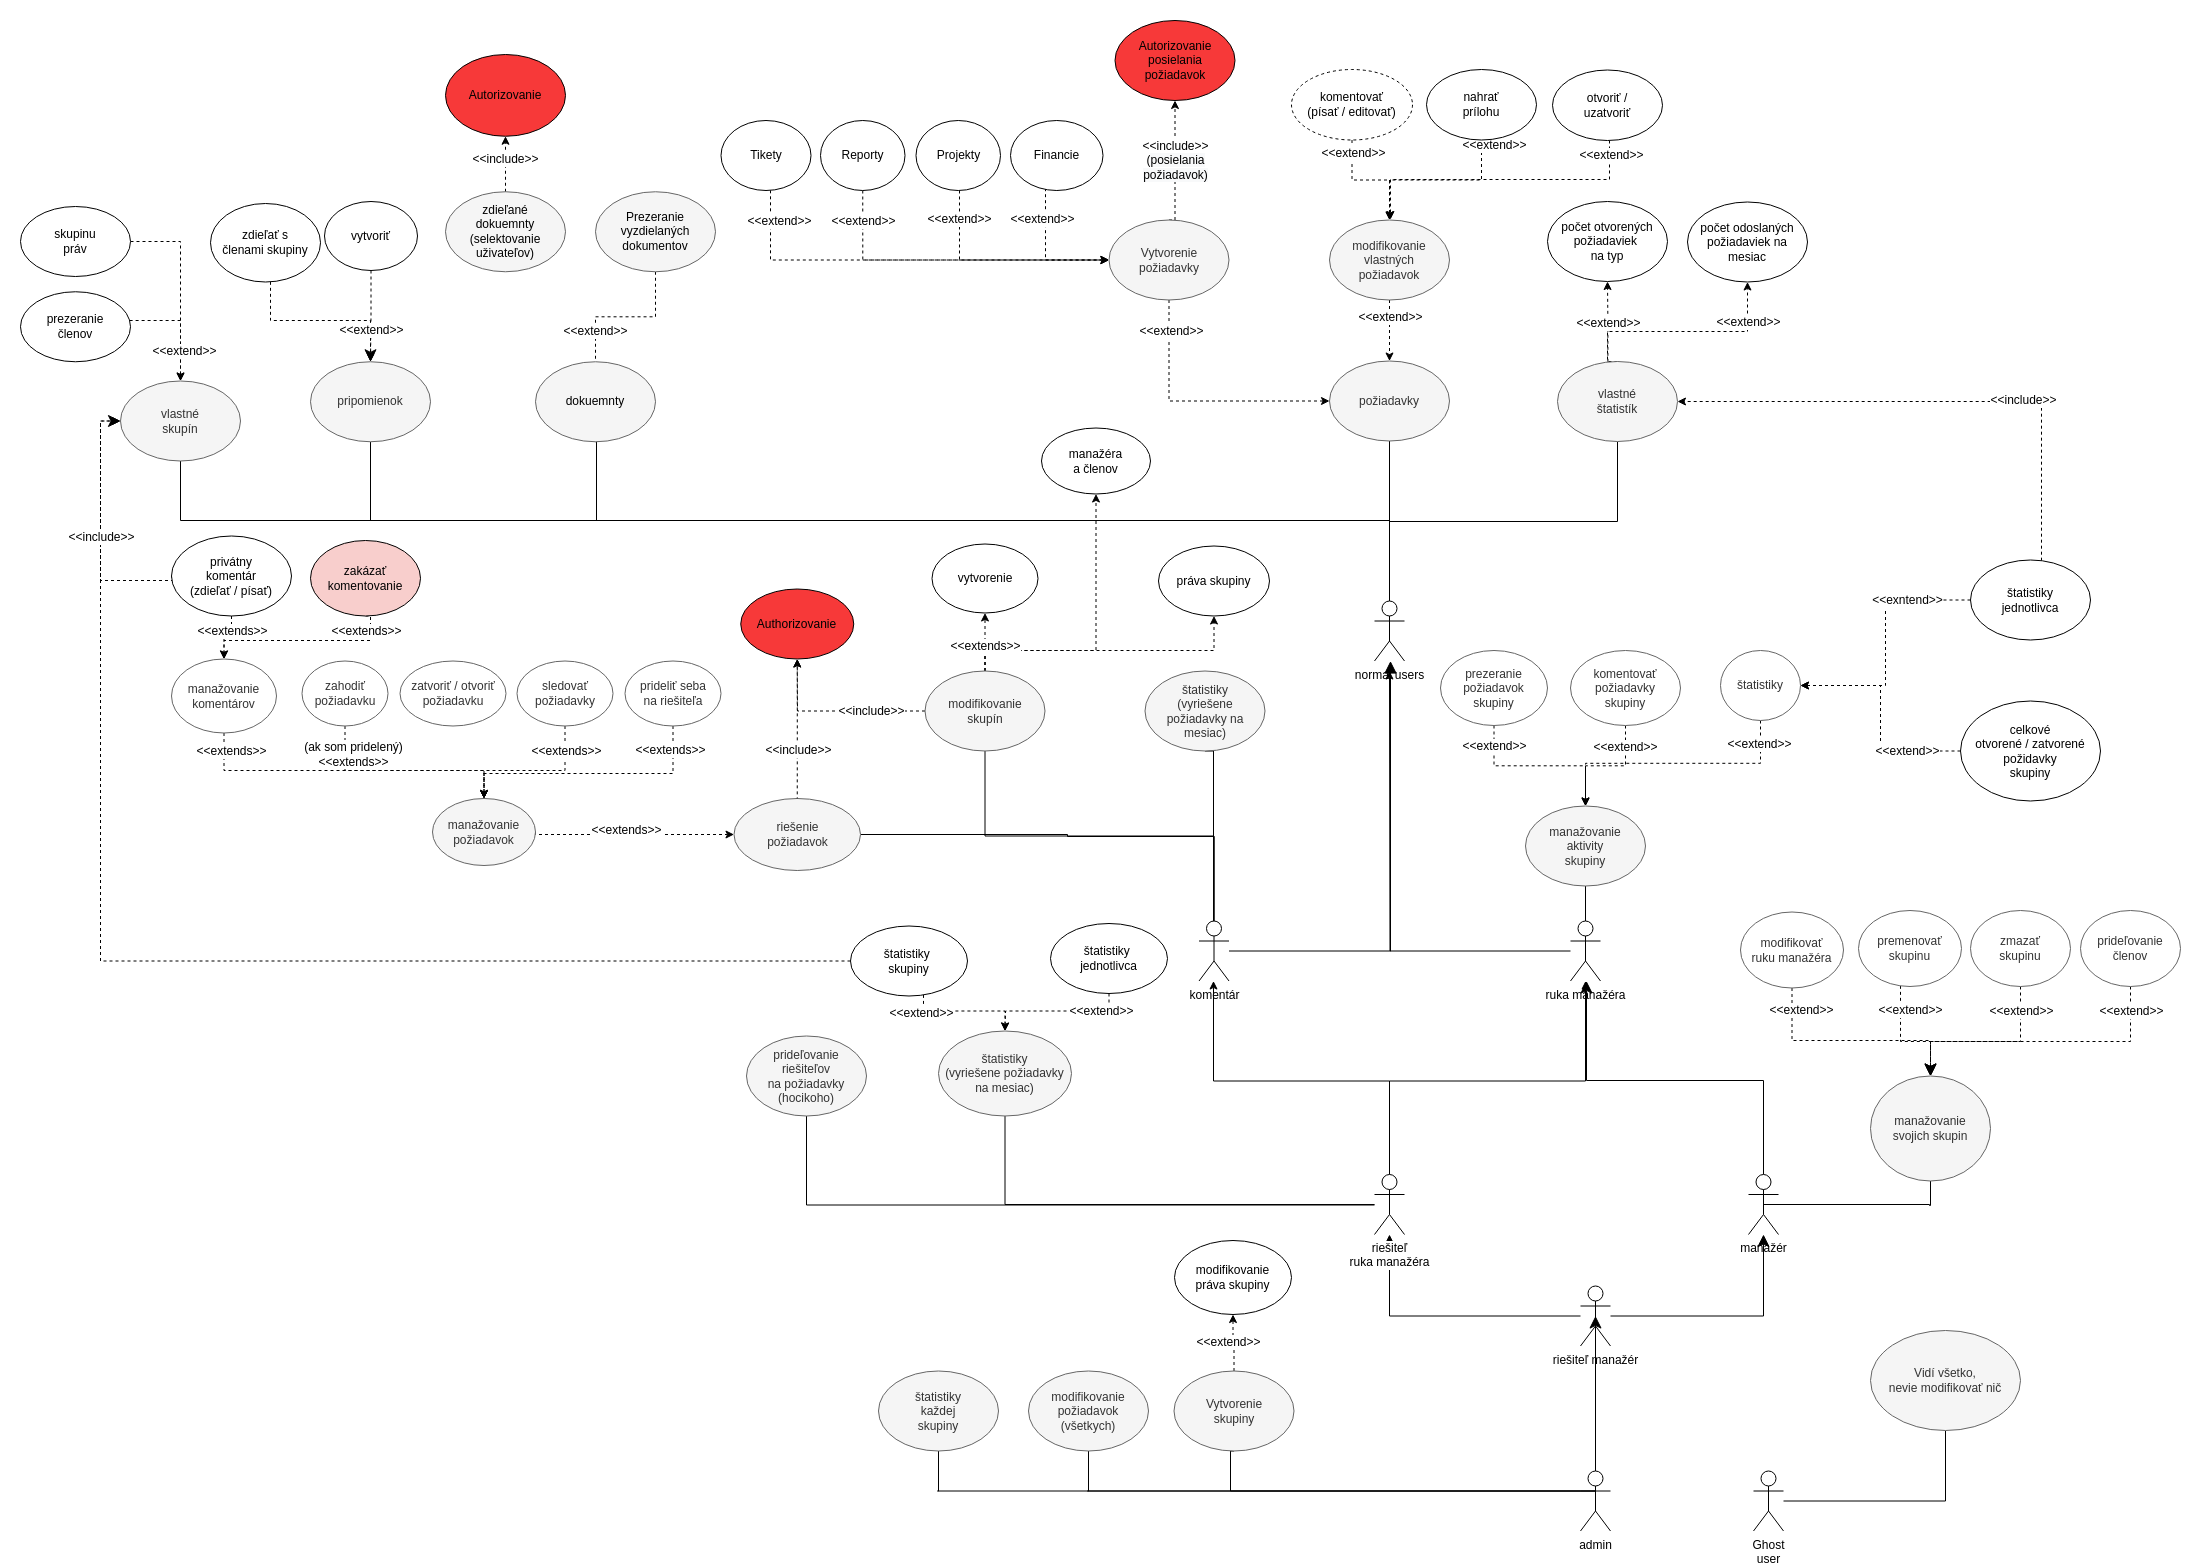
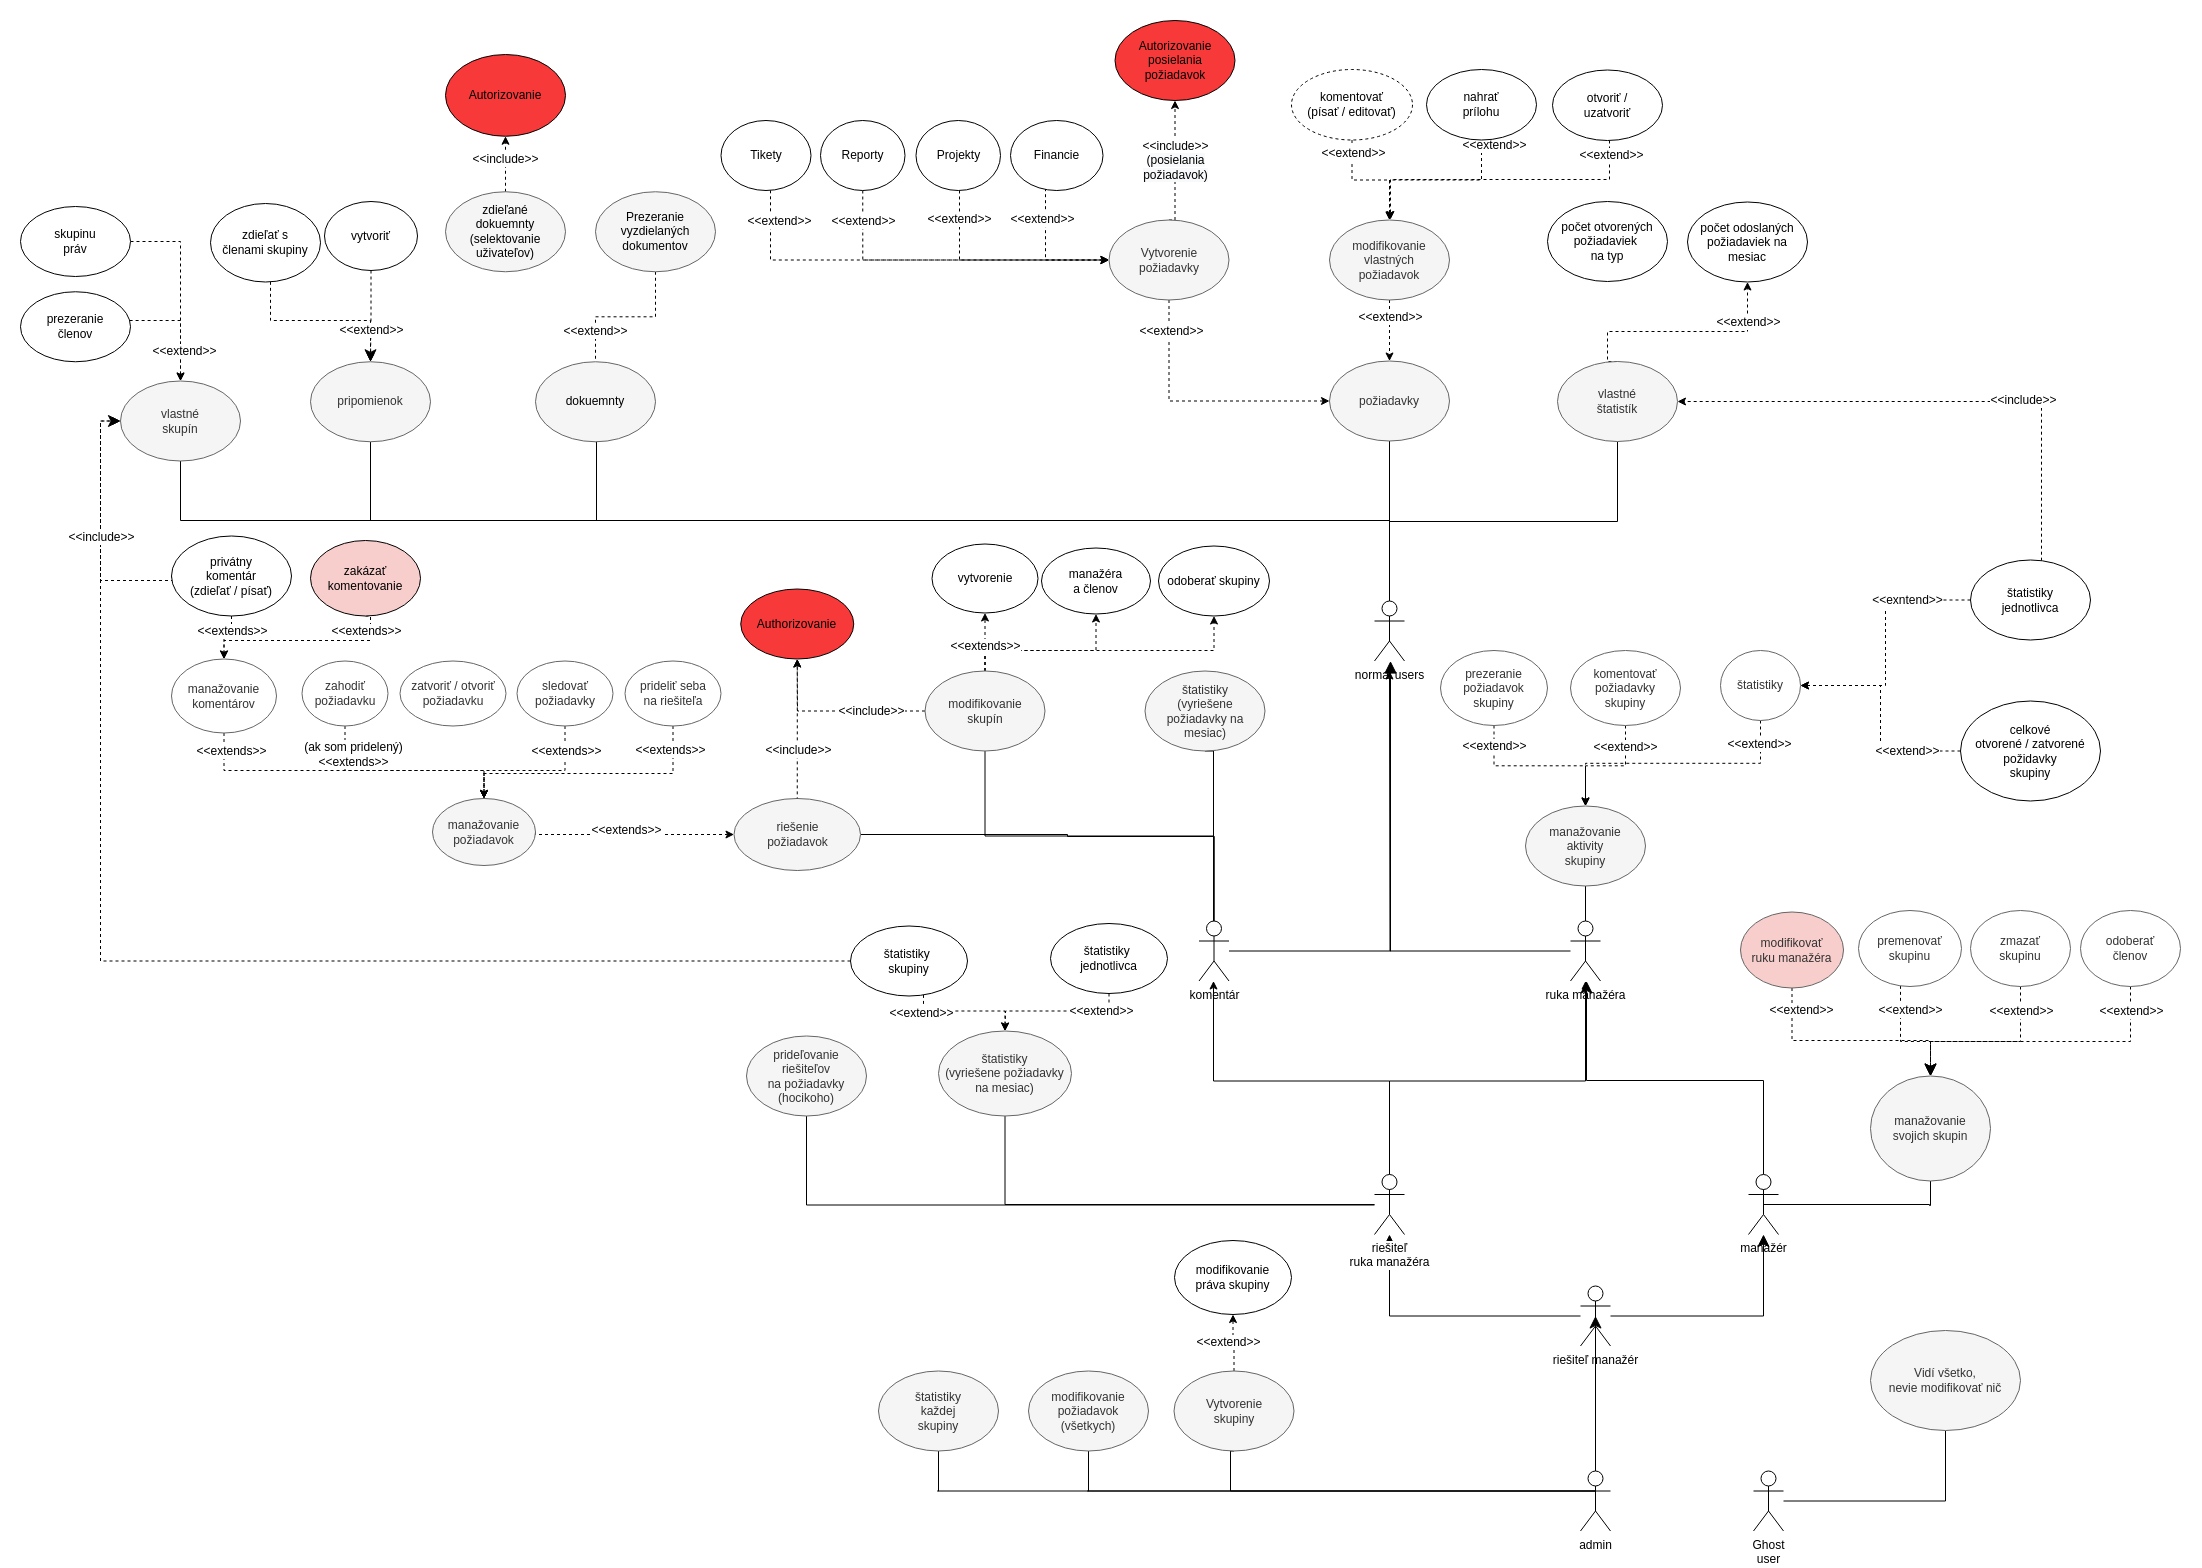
(1608, 308) -> none
(1096, 461) -> (1096, 581)
(1214, 582) -> (1214, 582)
(2131, 949) -> (2131, 949)
(1792, 950) -> (1792, 950)
